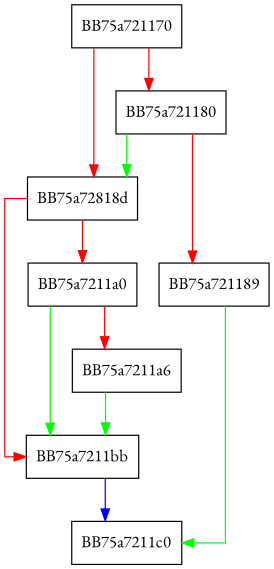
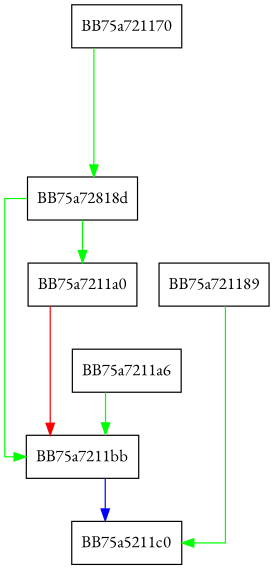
(94, 107) -> (94, 107)
(171, 112) -> none
(83, 235) -> (83, 235)
(5, 321) -> (5, 321)
(105, 322) -> none
(50, 365) -> (50, 365)
(127, 543) -> (127, 543)
